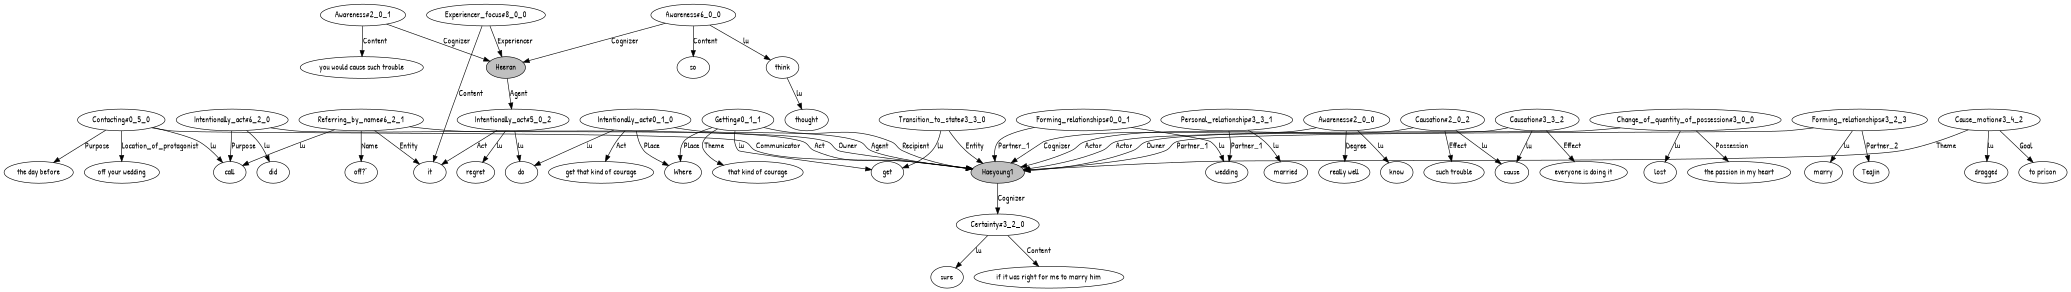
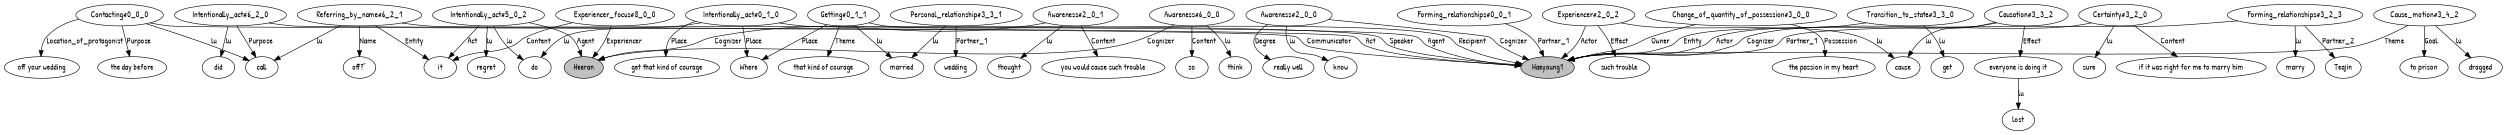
(509, 91) -> (563, 32)
(793, 91) -> (1044, 40)
(121, 120) -> (120, 15)
(1443, 120) -> (1589, 15)
(1180, 135) -> none
(1674, 144) -> (2018, 91)
(621, 146) -> (679, 41)
(848, 146) -> (1402, 41)
(821, 163) -> (871, 40)
(998, 196) -> (1765, 33)
